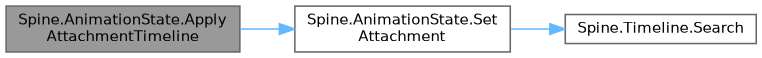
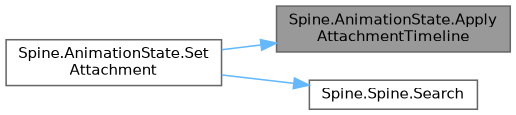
(260, 29) -> (241, 47)
(661, 29) -> (393, 95)
